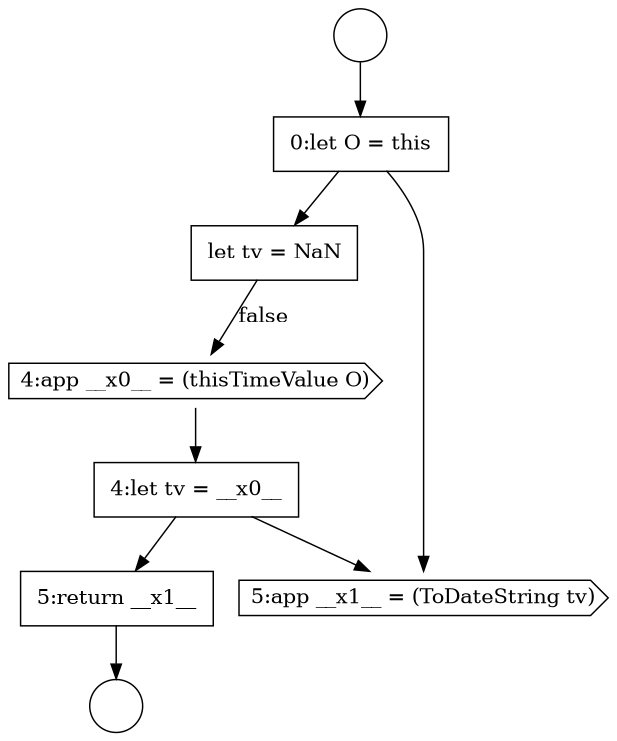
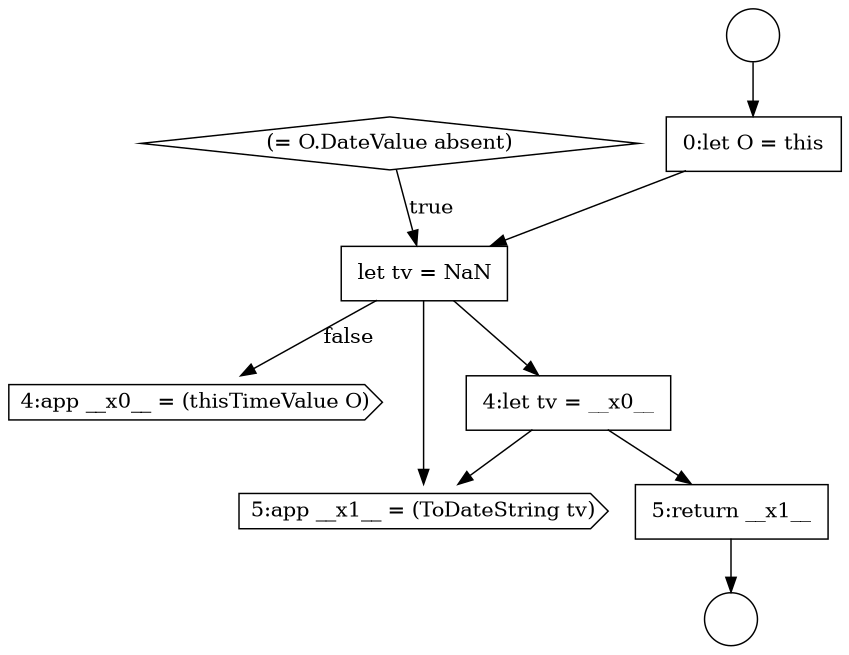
none -> (390, 143)
(424, 359) -> (424, 385)
(196, 427) -> (490, 333)
